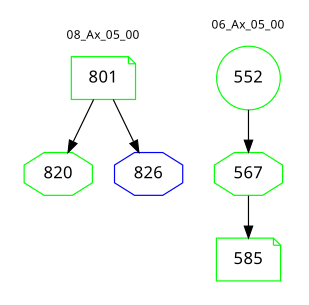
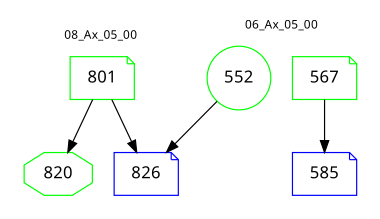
(248, 125) -> (205, 113)
(149, 174) -> (146, 174)
(248, 174) -> (325, 78)
(248, 260) -> (325, 174)
